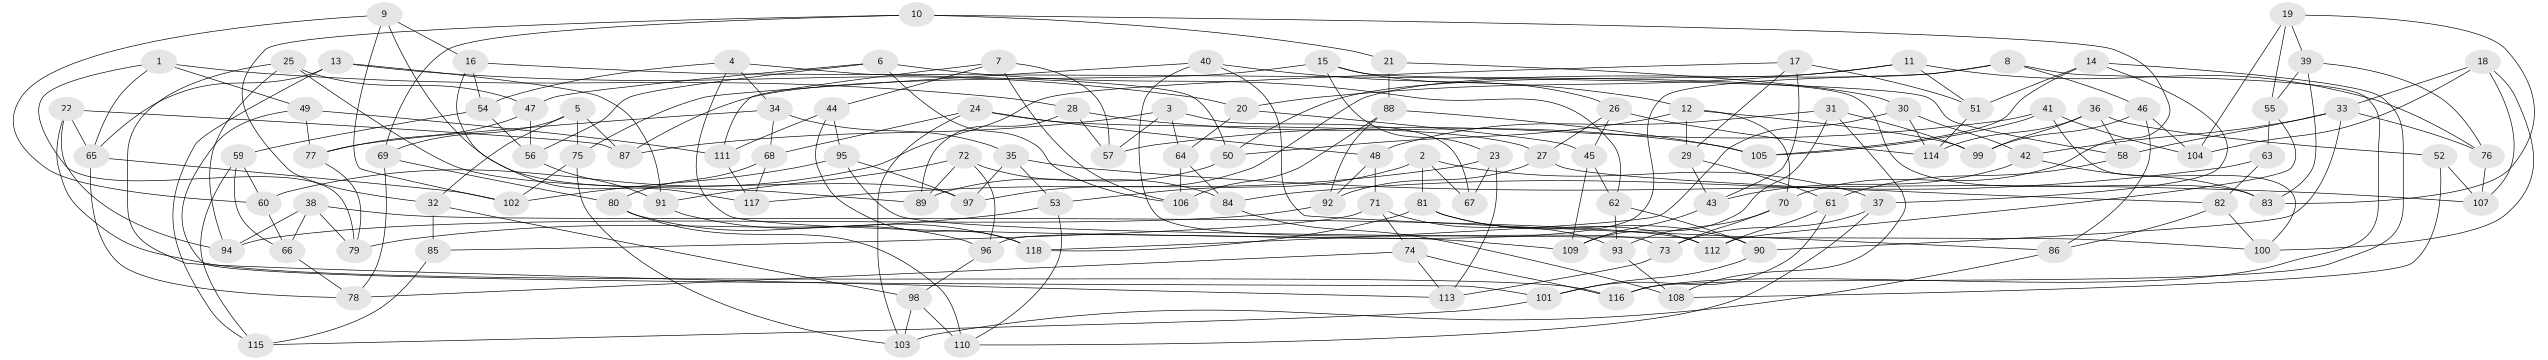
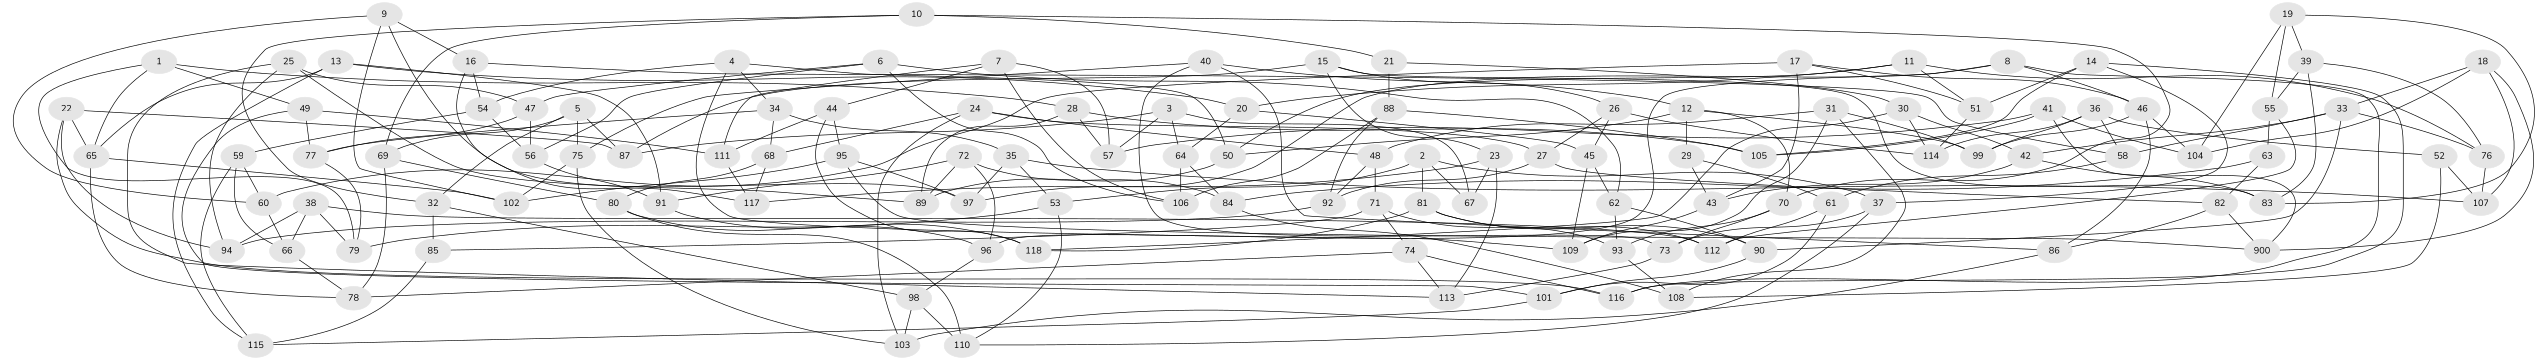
(1741, 109) -> (1972, 79)
(2262, 251) -> (2262, 251)
